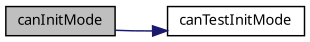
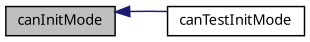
(134, 31) -> (148, 11)
